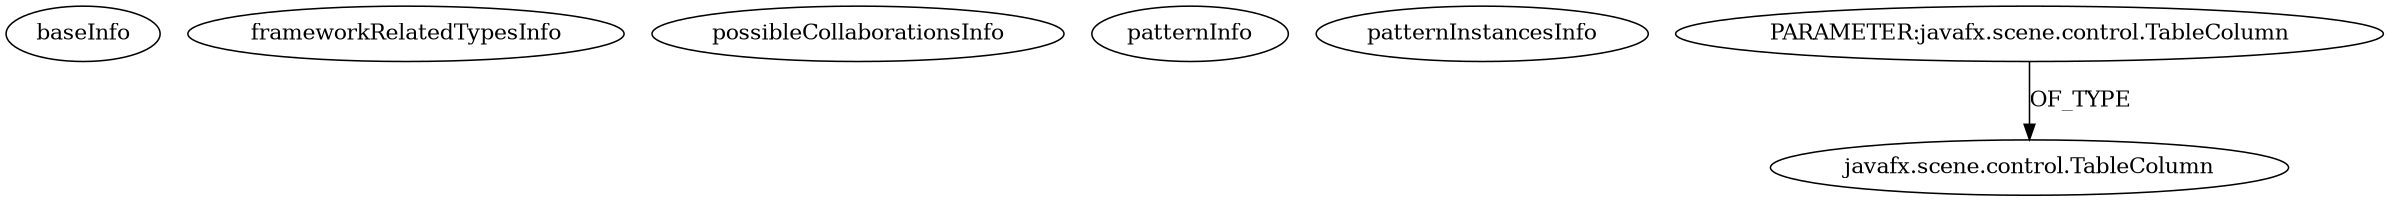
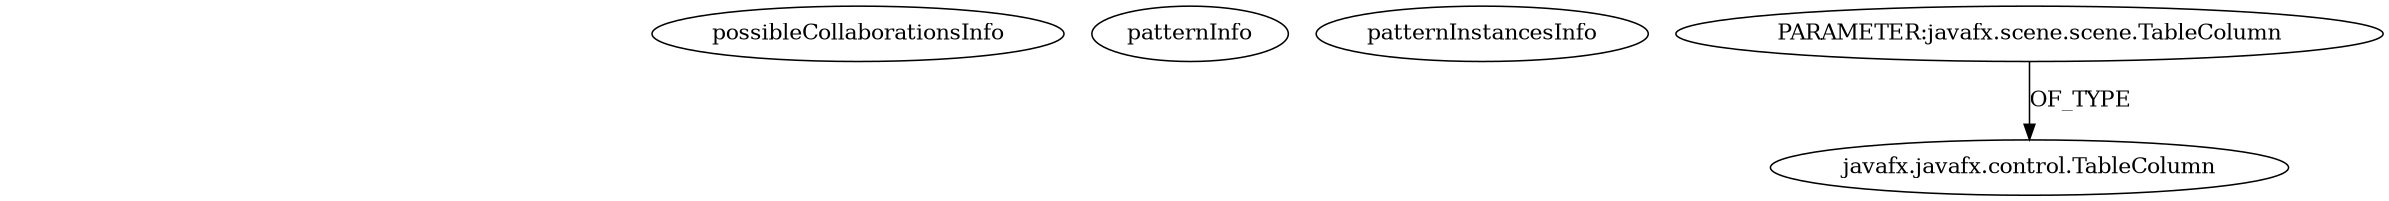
(83, 34) -> none
(406, 34) -> none
(2030, 34) -> (2030, 34)
(2030, 168) -> (2030, 168)
